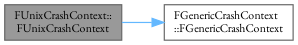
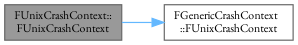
(229, 22) -> (229, 22)
